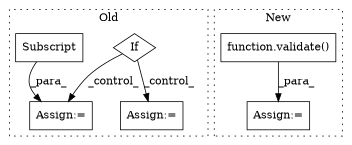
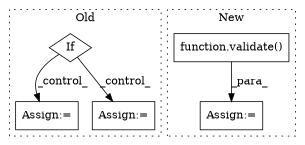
(49, 48) -> none
